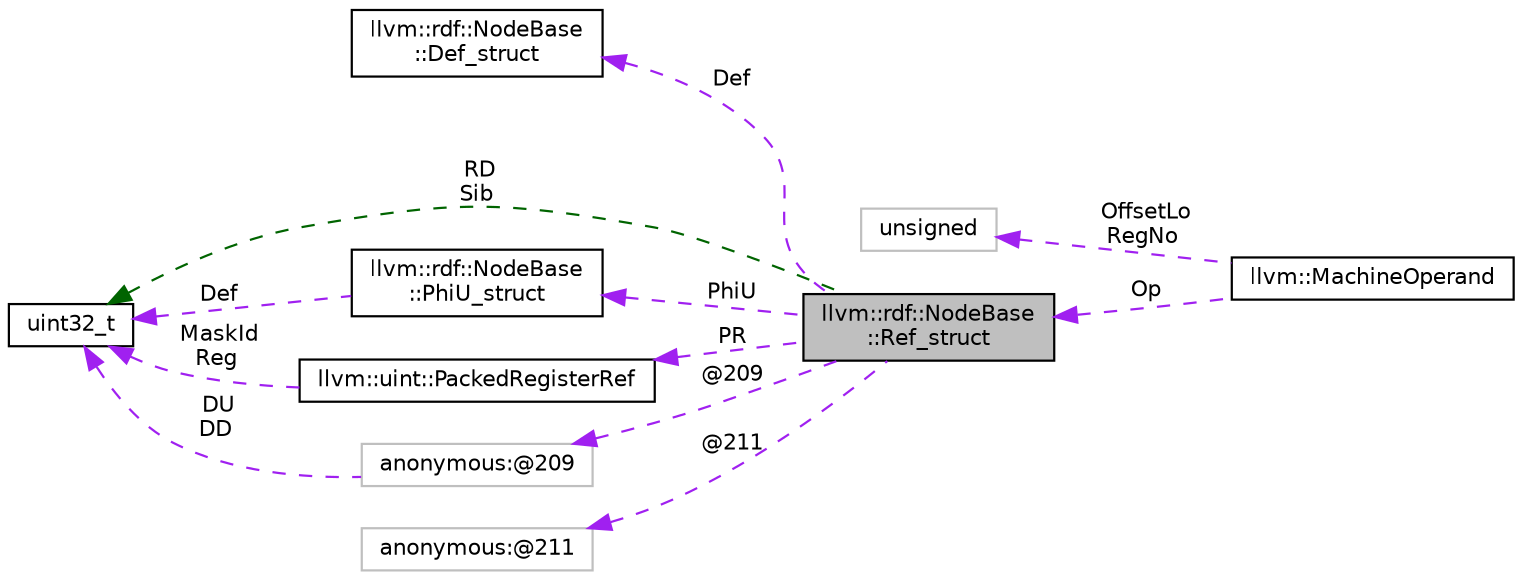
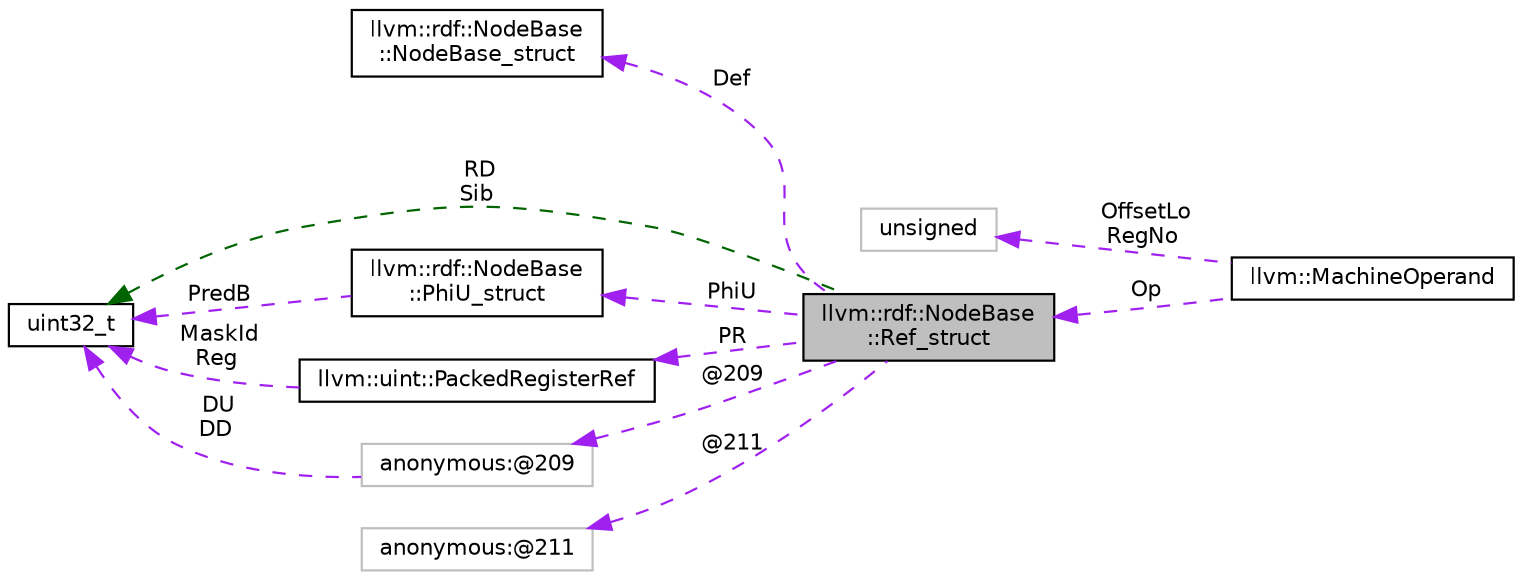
(477, 43) -> (477, 43)
(216, 295) -> (216, 295)
